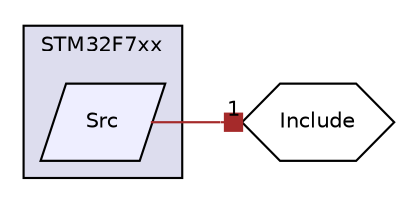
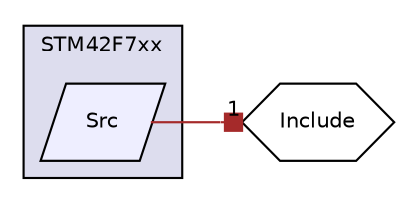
(103, 46) -> (103, 46)
